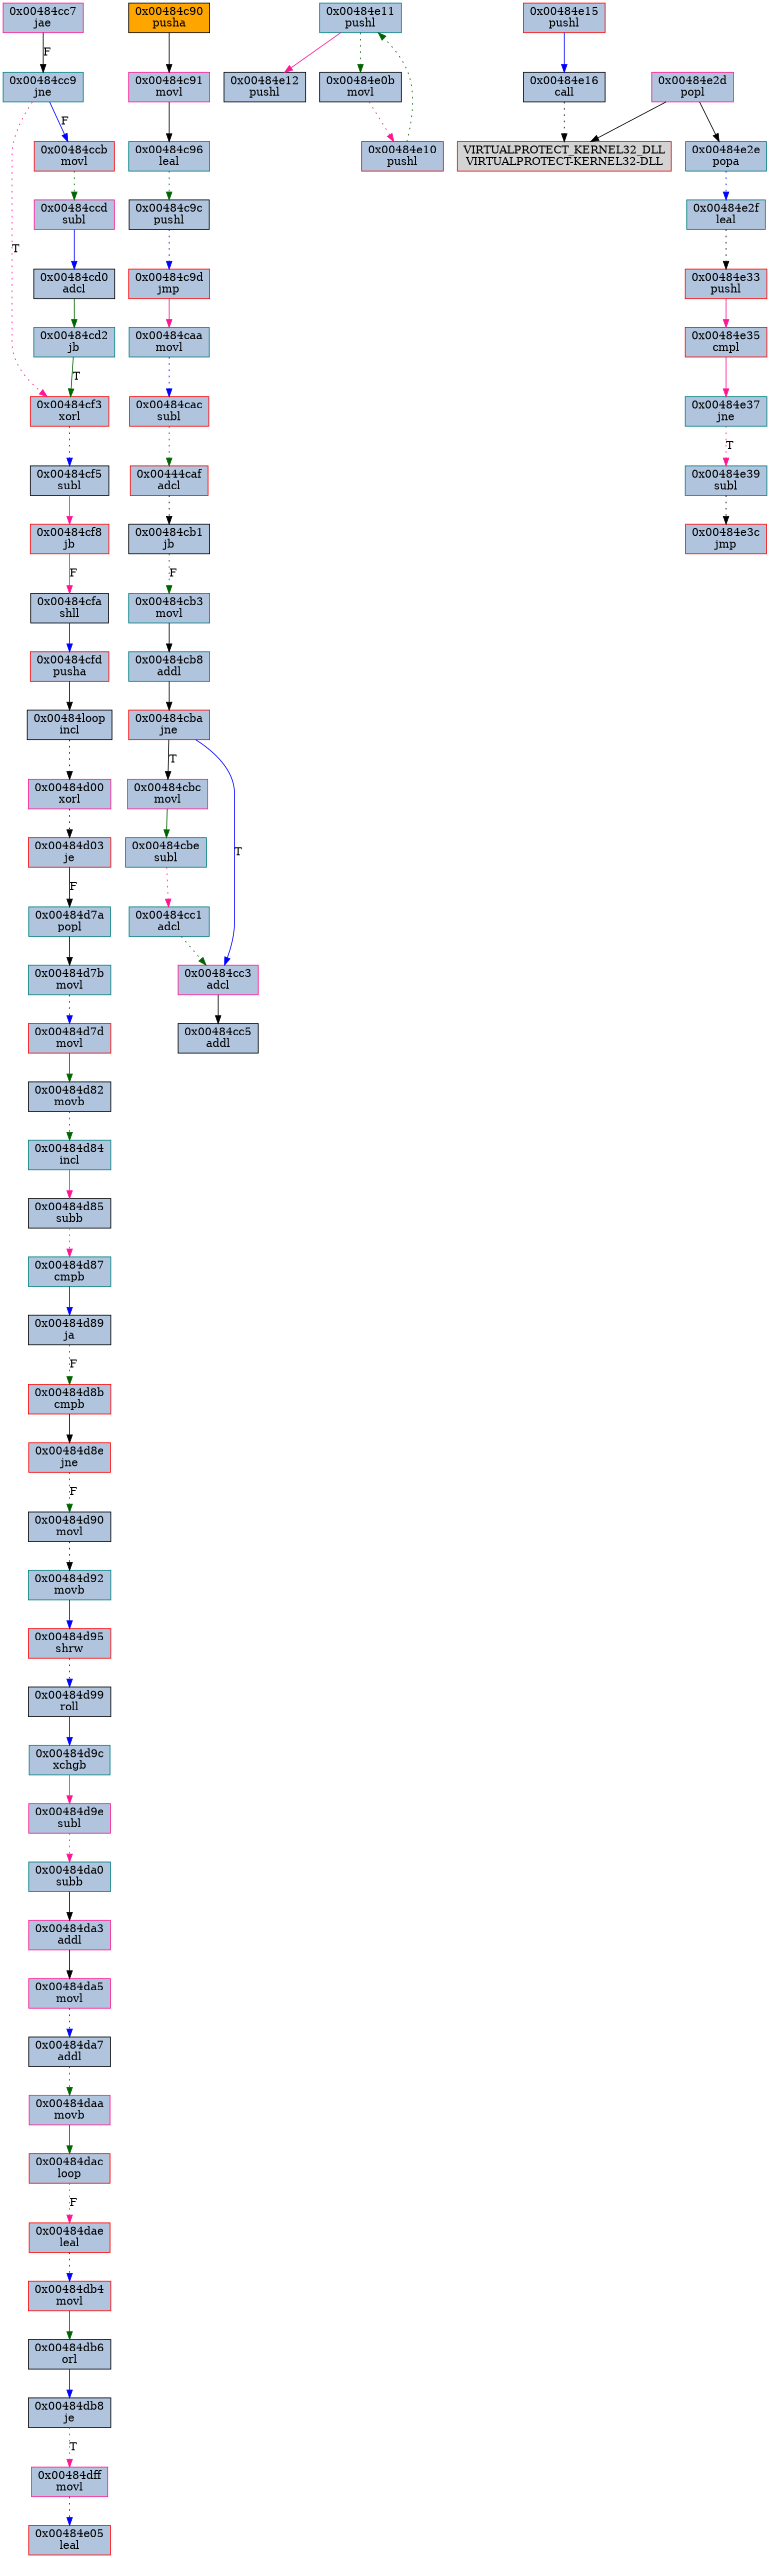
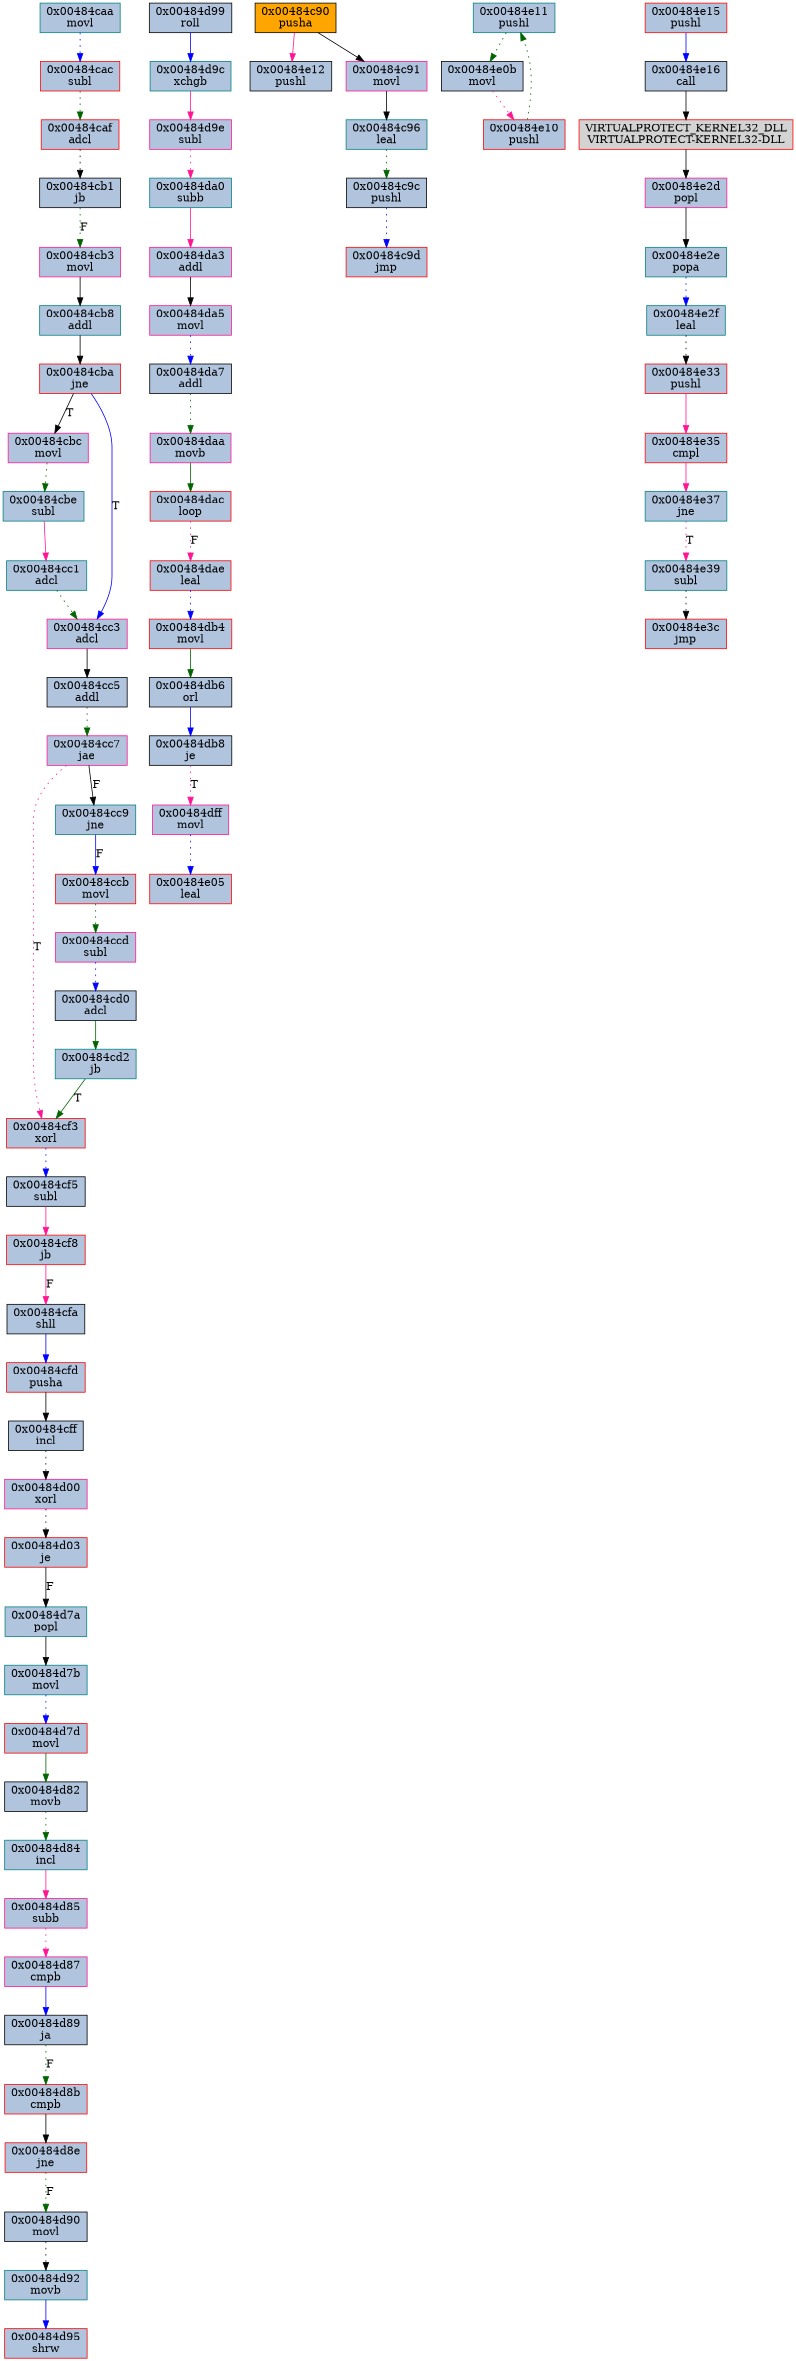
(316, 50) -> (294, 43)
(564, 118) -> (686, 101)
(632, 120) -> (686, 160)
(74, 245) -> (96, 973)
(12, 250) -> (33, 933)
(169, 309) -> none
(169, 481) -> (80, 135)
(169, 608) -> (80, 262)
none -> (87, 717)
(70, 725) -> (46, 1436)
(167, 819) -> (46, 473)
(167, 883) -> (45, 537)
(70, 1213) -> (46, 1913)
(70, 1272) -> (46, 1972)
(70, 1669) -> none
(70, 1902) -> (191, 224)
